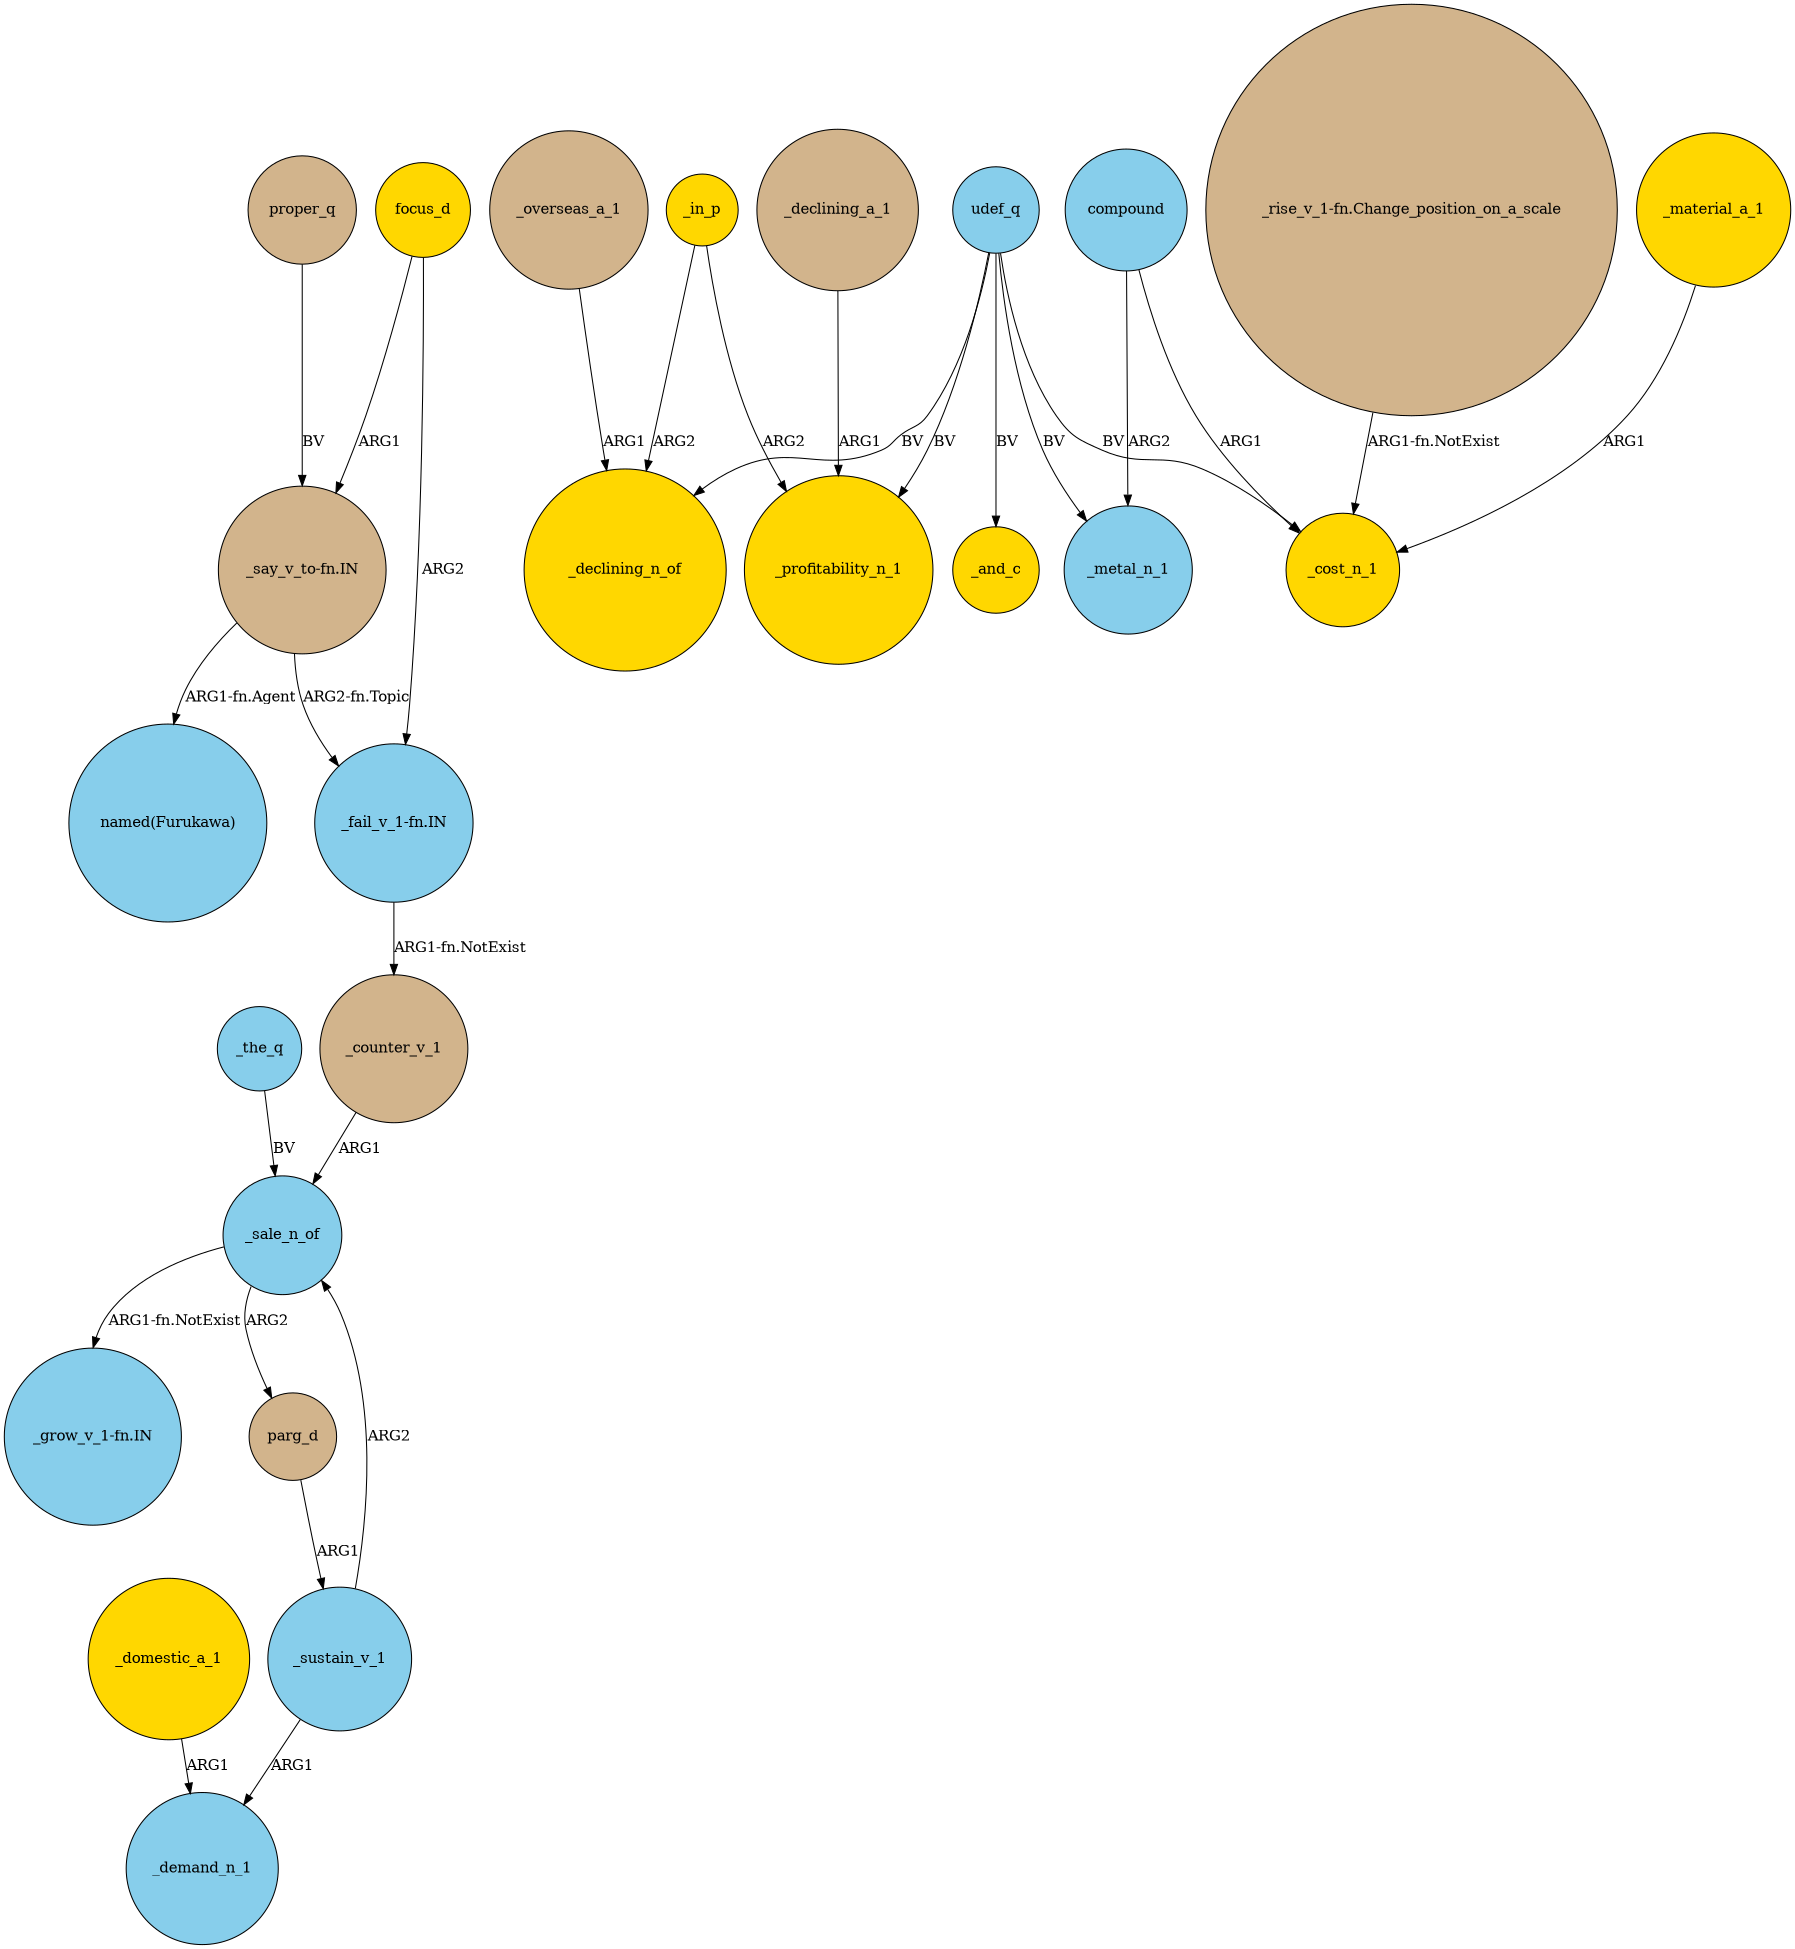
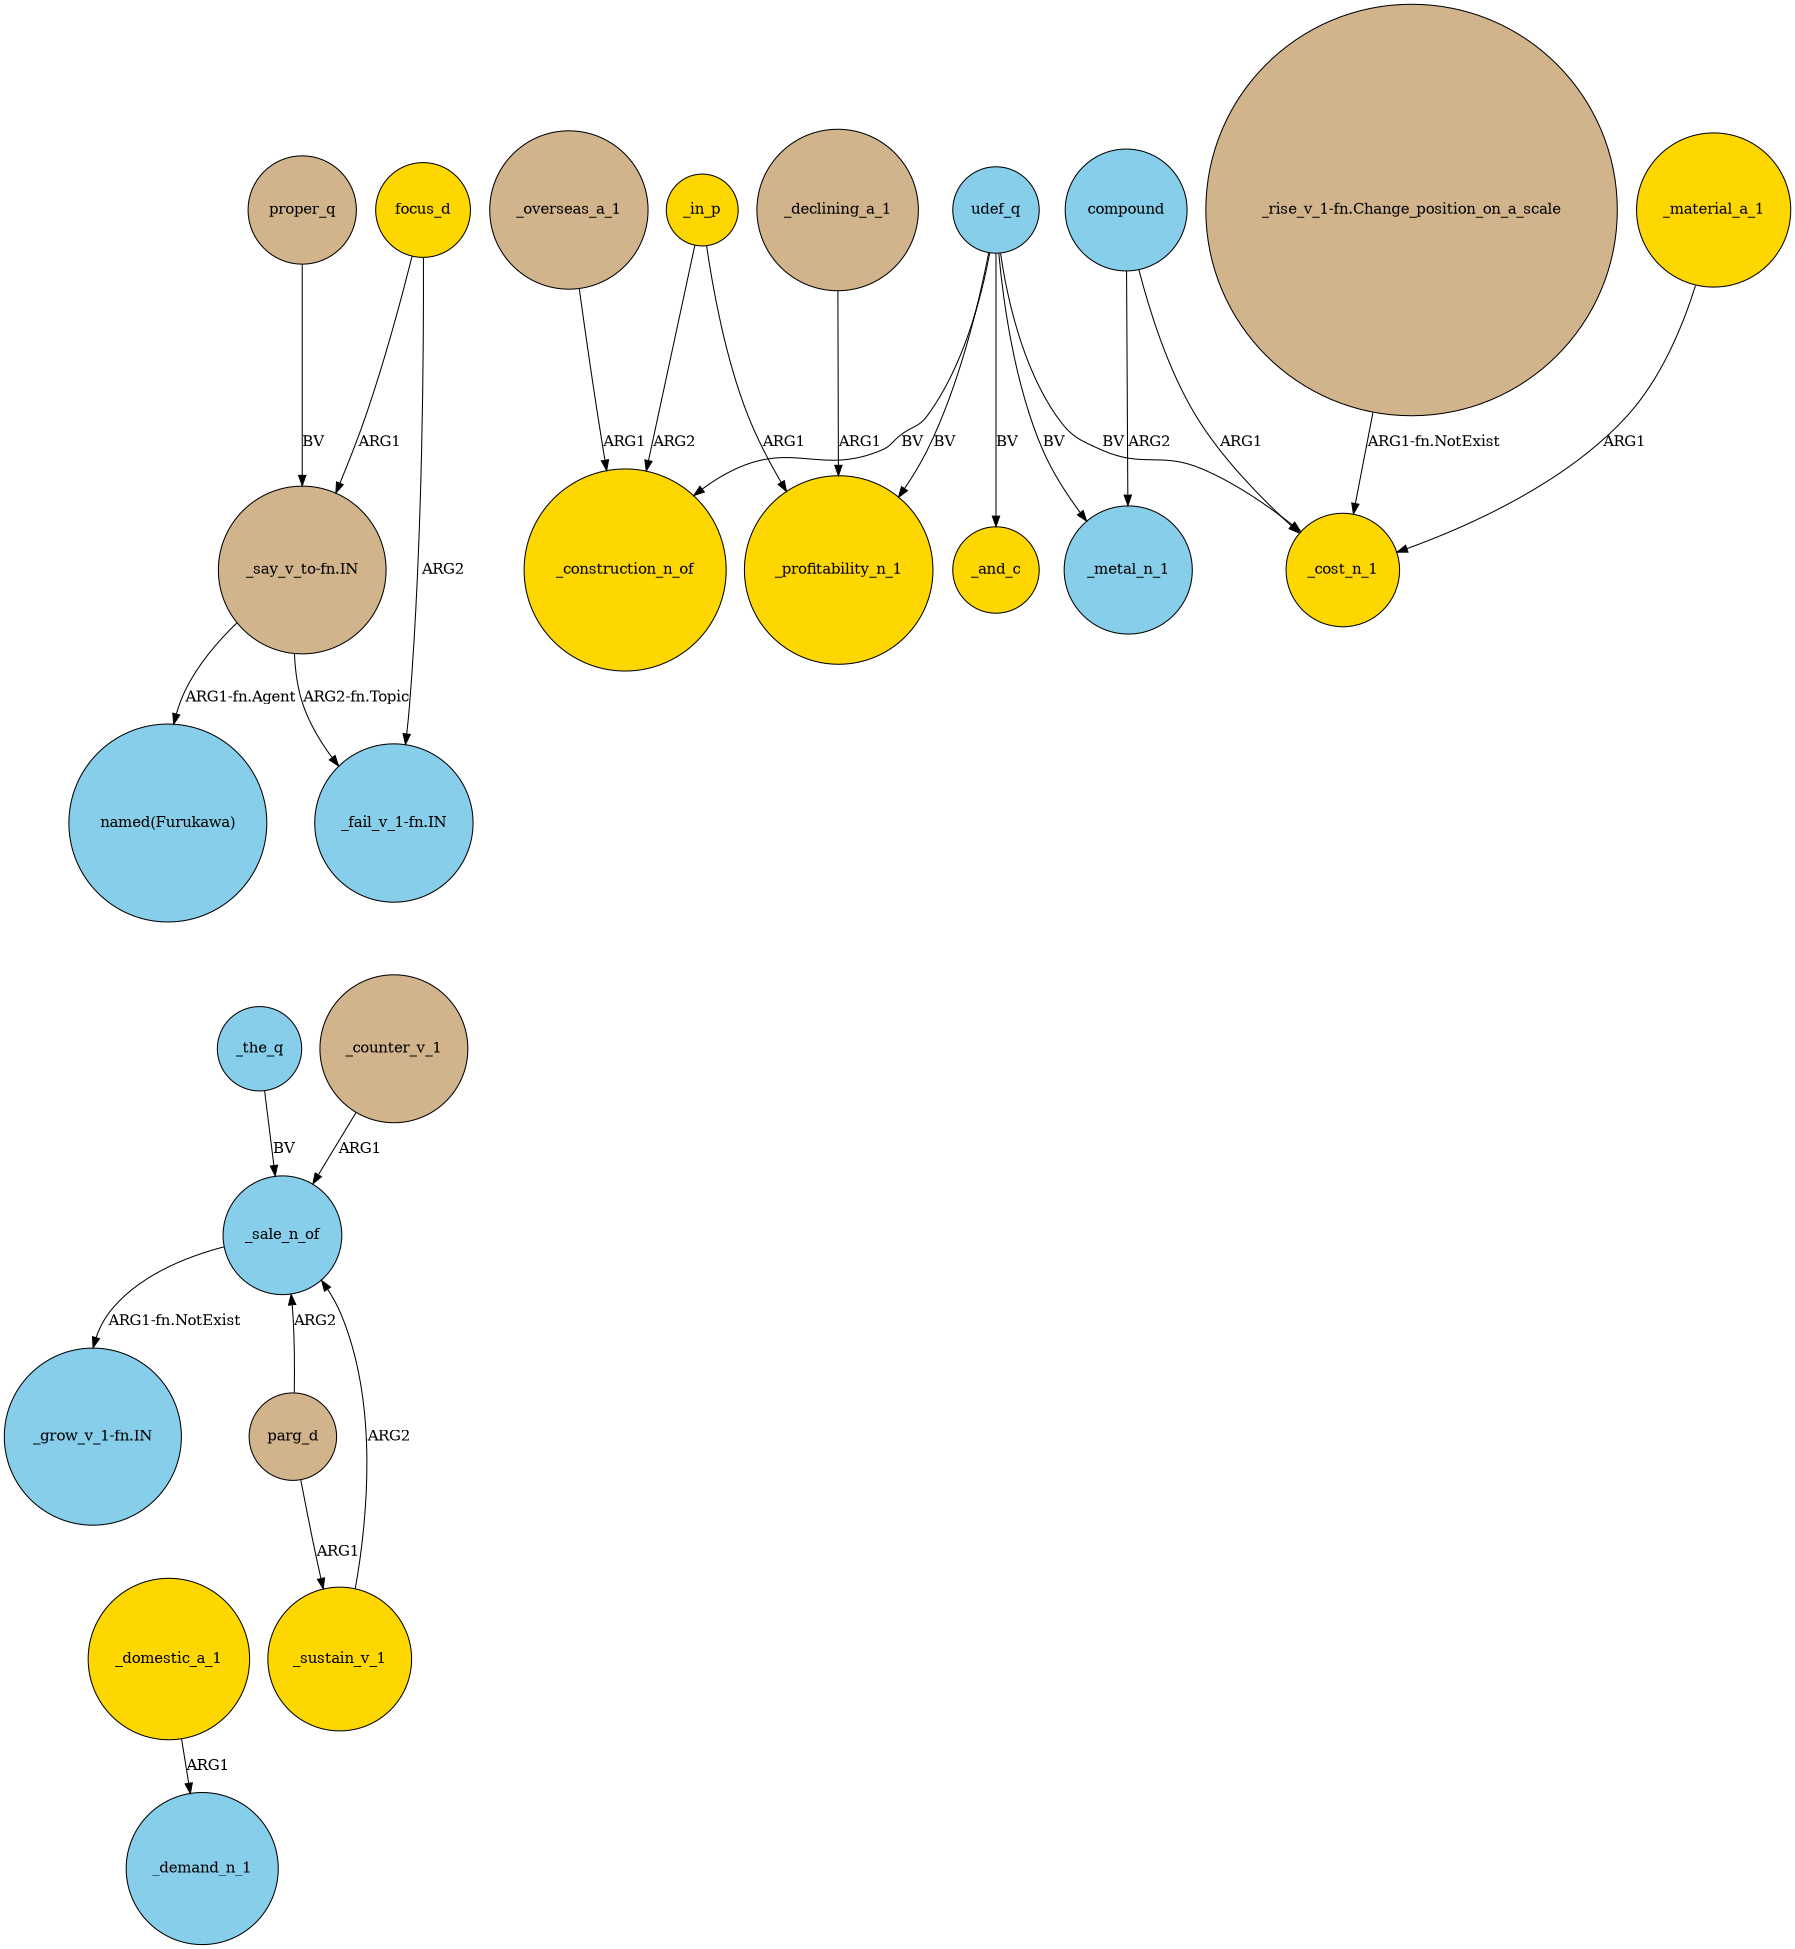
(784, 442) -> (784, 442)
(625, 570) -> (625, 570)
(394, 933) -> none
(248, 1339) -> (294, 1349)
(340, 1659) -> (340, 1659)
(275, 1758) -> none
